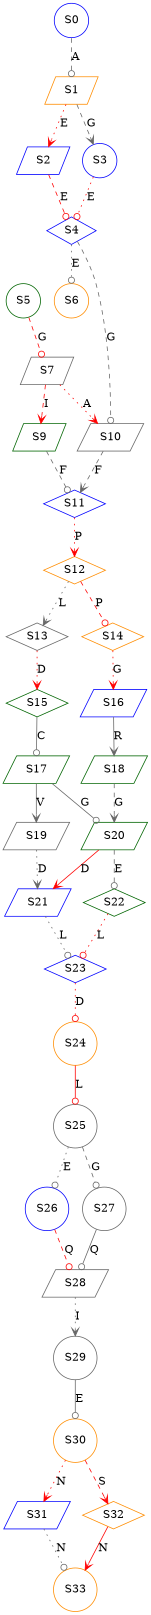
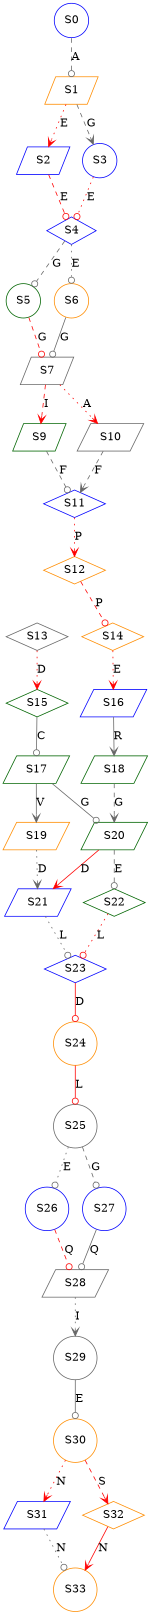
(105, 327) -> (51, 261)
none -> (60, 334)
(58, 600) -> none
(117, 670) -> (117, 670)
(36, 836) -> (36, 836)
(75, 999) -> (75, 999)
(104, 1209) -> (104, 1209)
